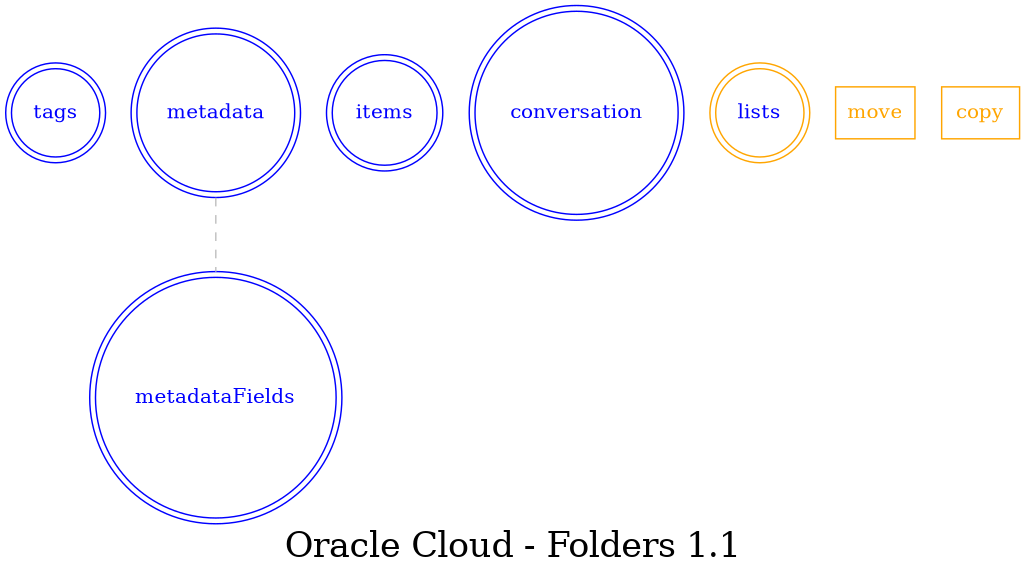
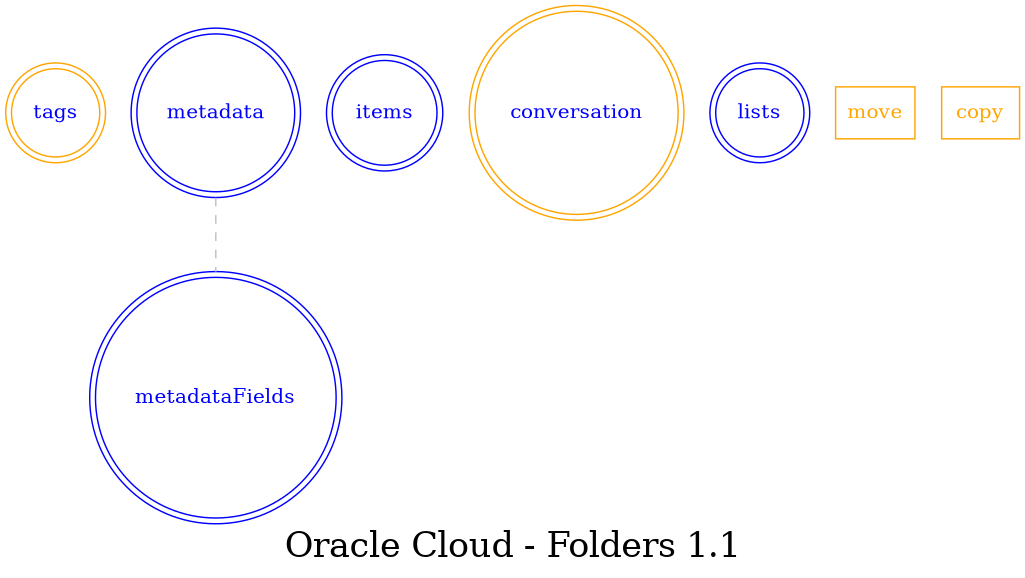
(56, 113) -> (56, 113)
(577, 113) -> (577, 113)
(760, 113) -> (760, 113)
